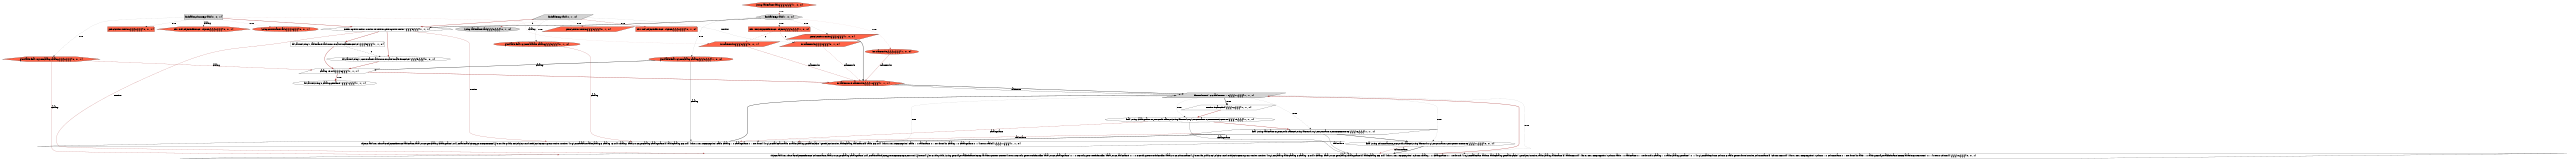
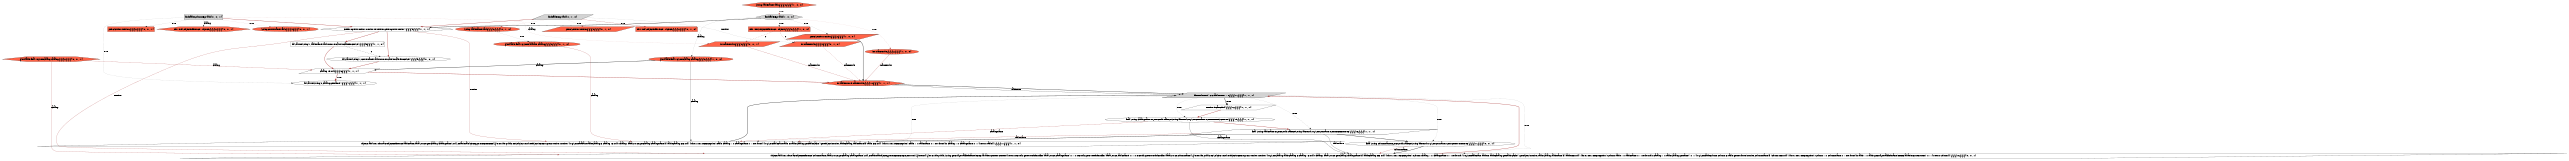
(114, 20) -> (135, 78)
(533, 23) -> (533, 23)
(538, 27) -> (512, 36)
(488, 29) -> (488, 29)
(701, 37) -> (701, 37)
